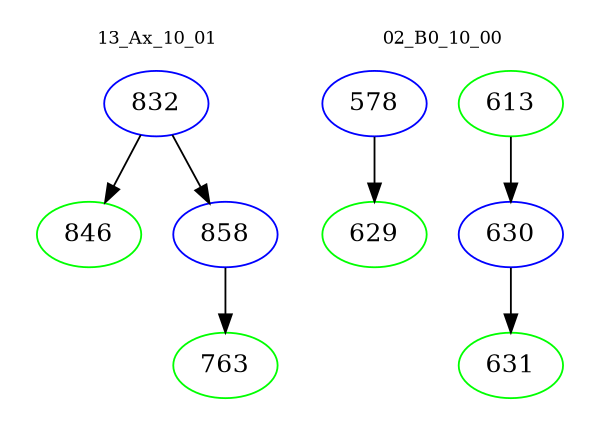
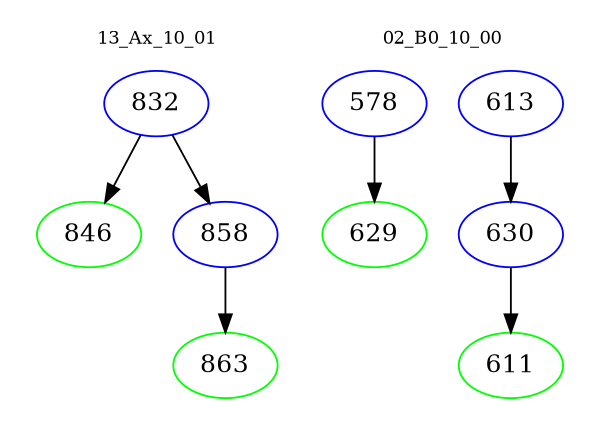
(511, 104) -> (511, 104)
(225, 365) -> (225, 365)
(511, 365) -> (511, 365)
